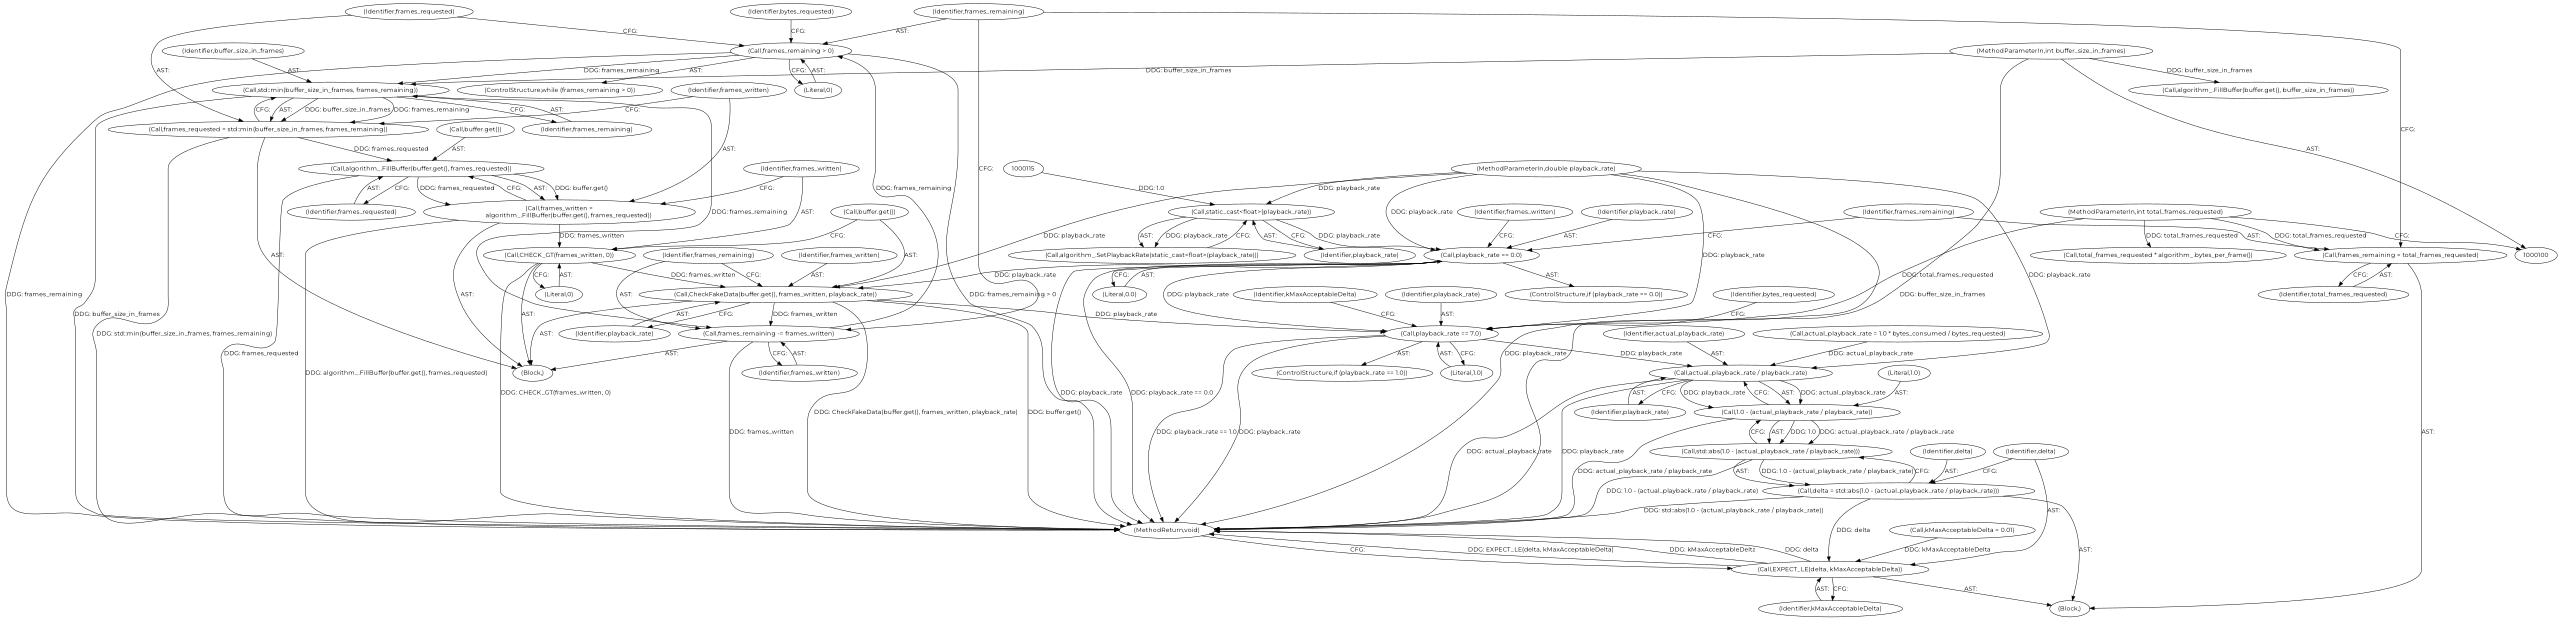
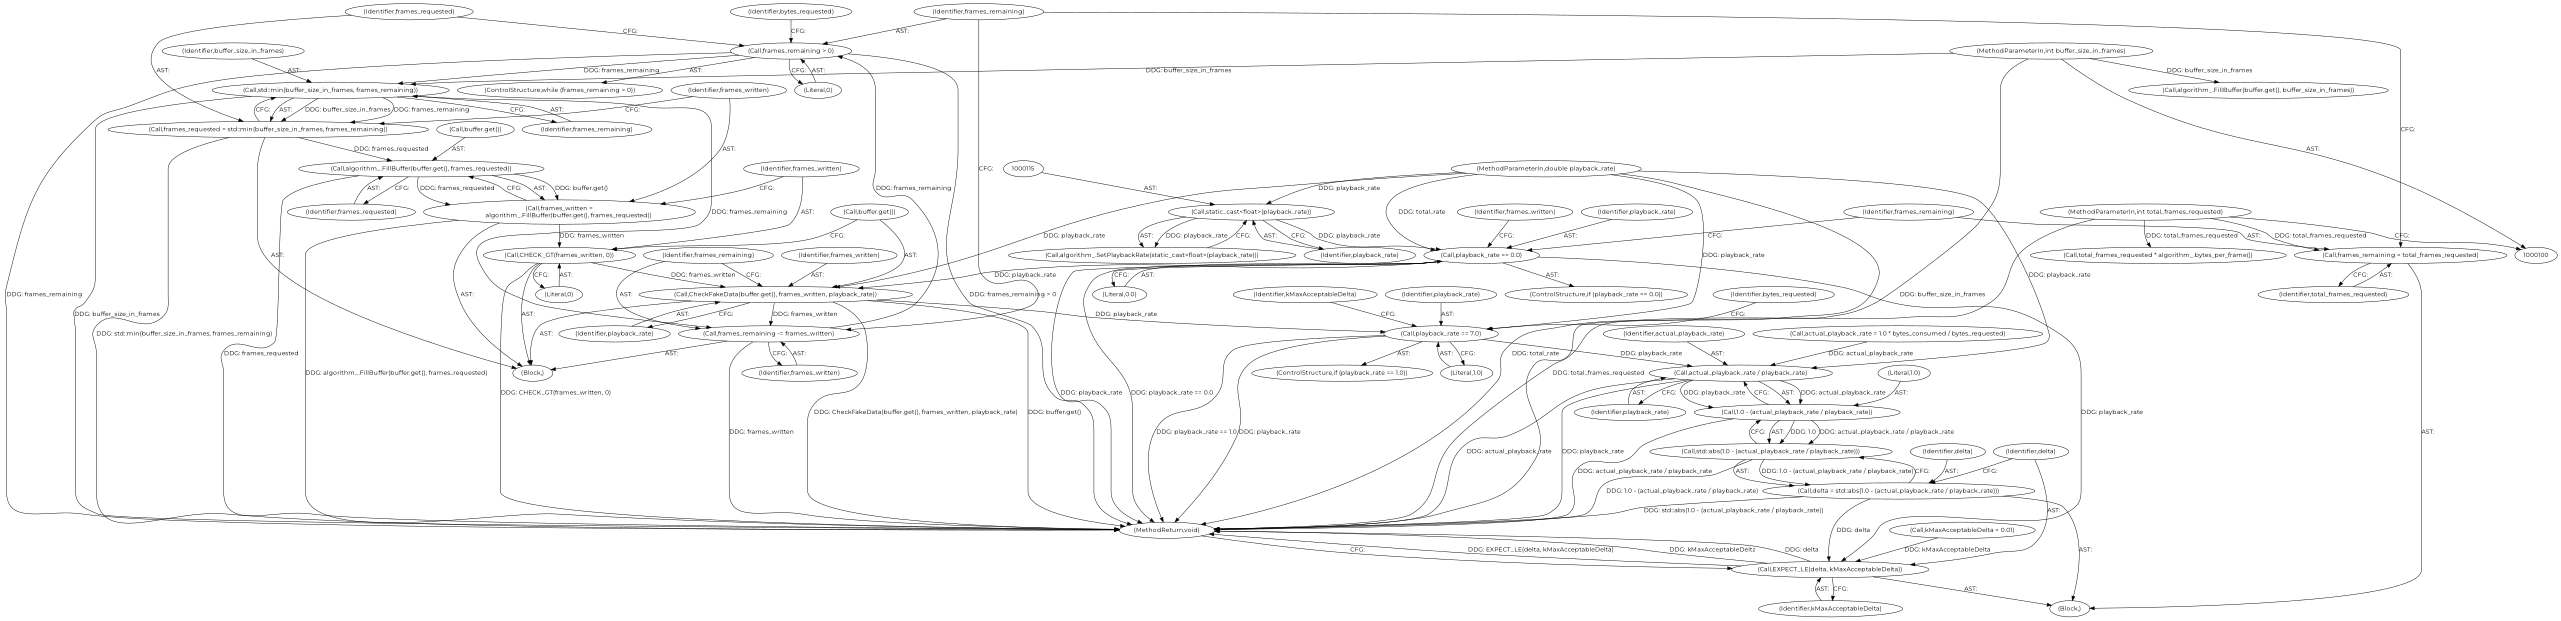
(1152, 188) -> (1152, 188)
(1422, 212) -> (1422, 212)
(1185, 279) -> (2015, 312)
(1796, 313) -> (1587, 335)
(1536, 354) -> (1536, 354)
